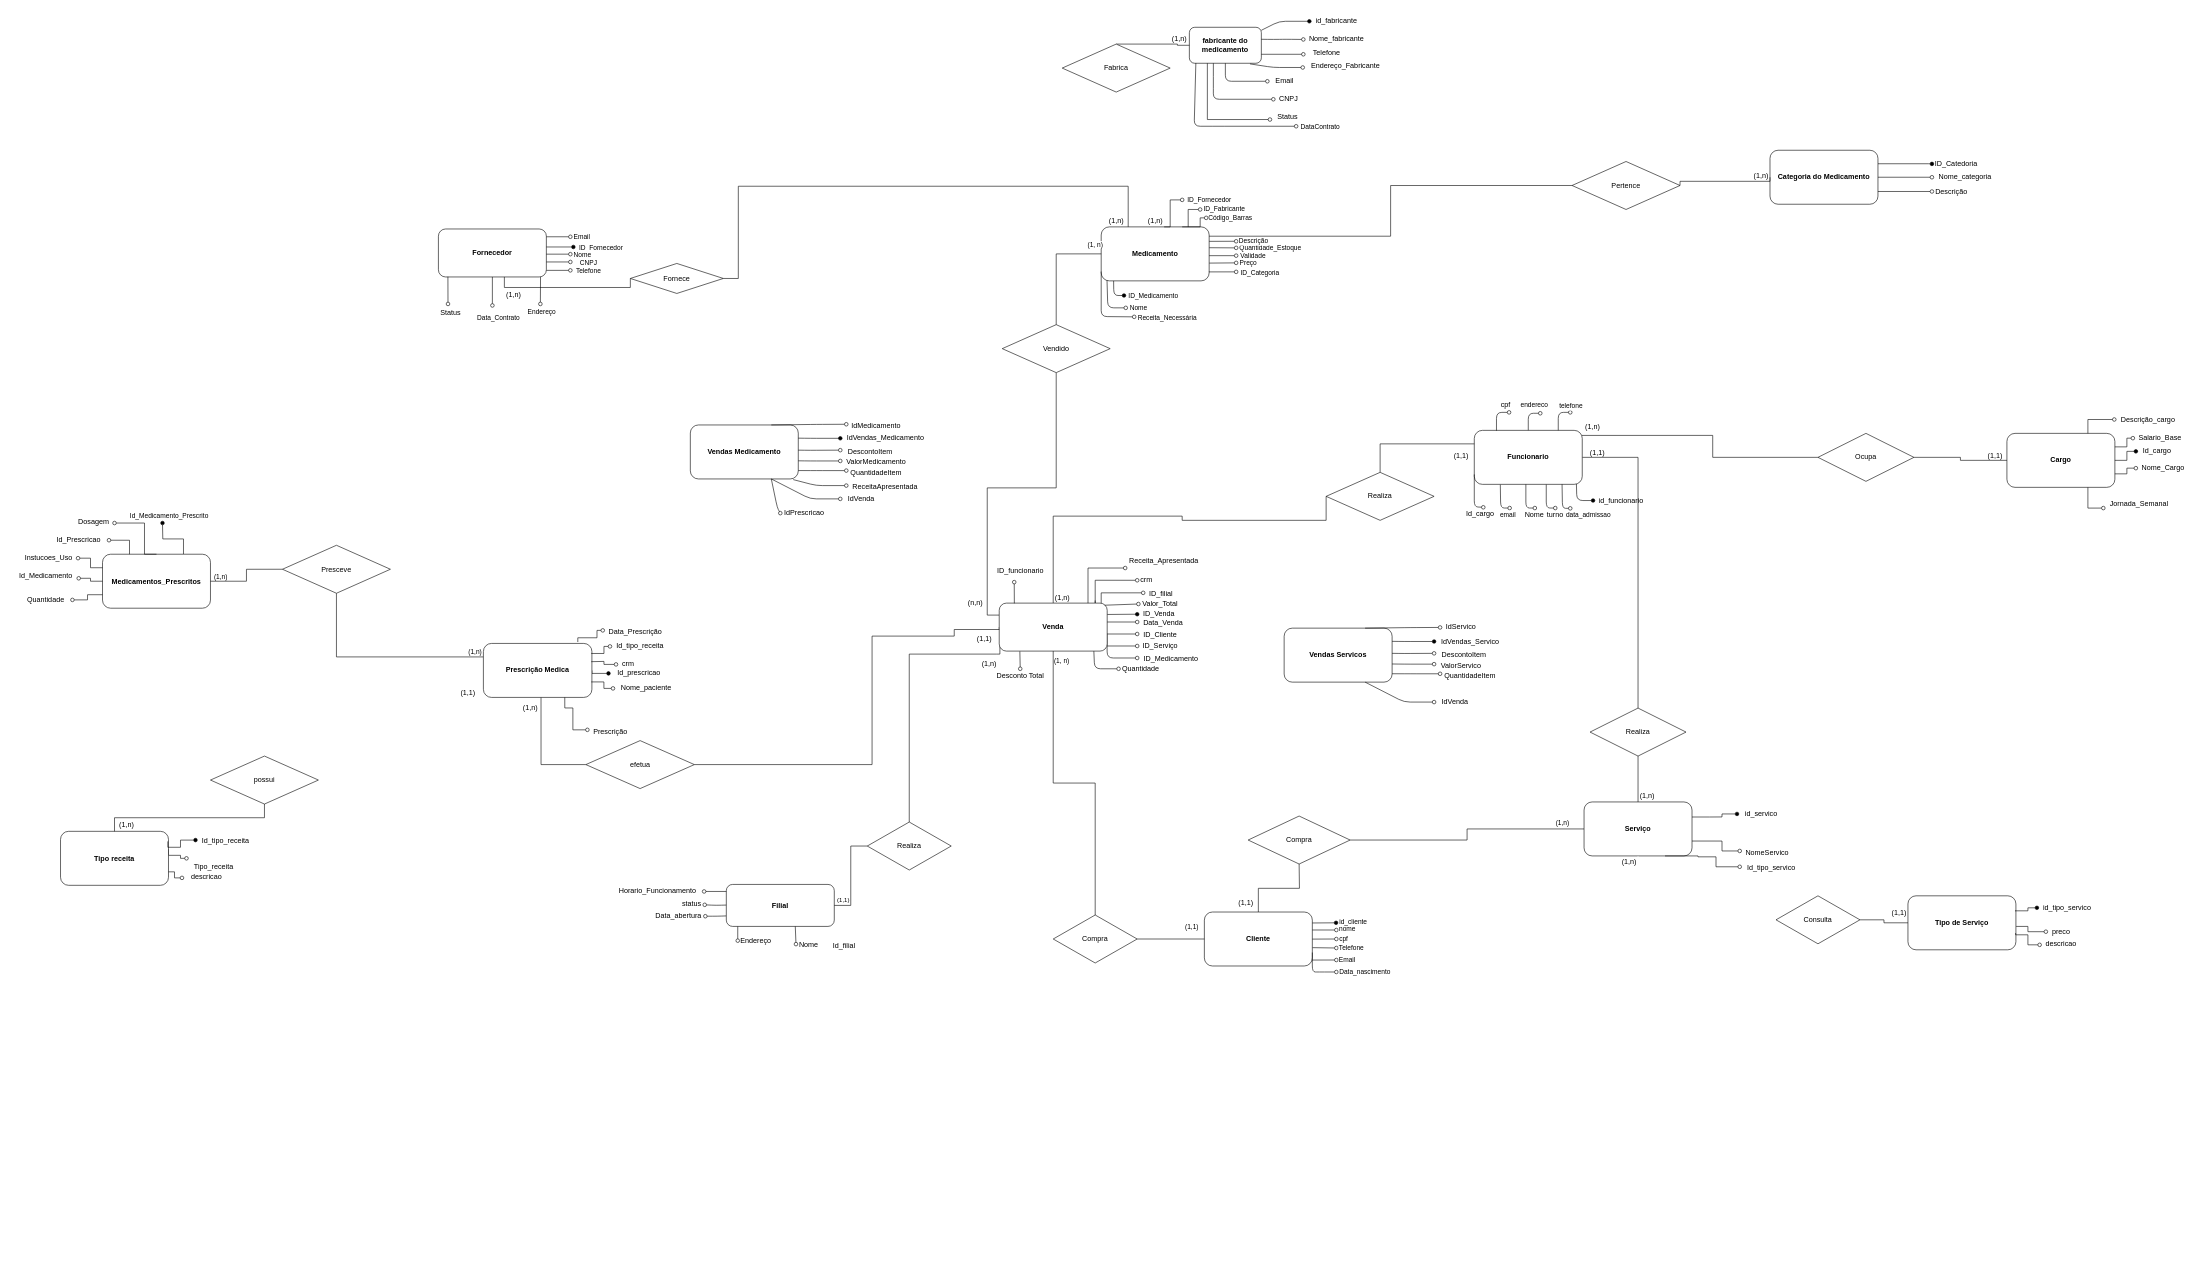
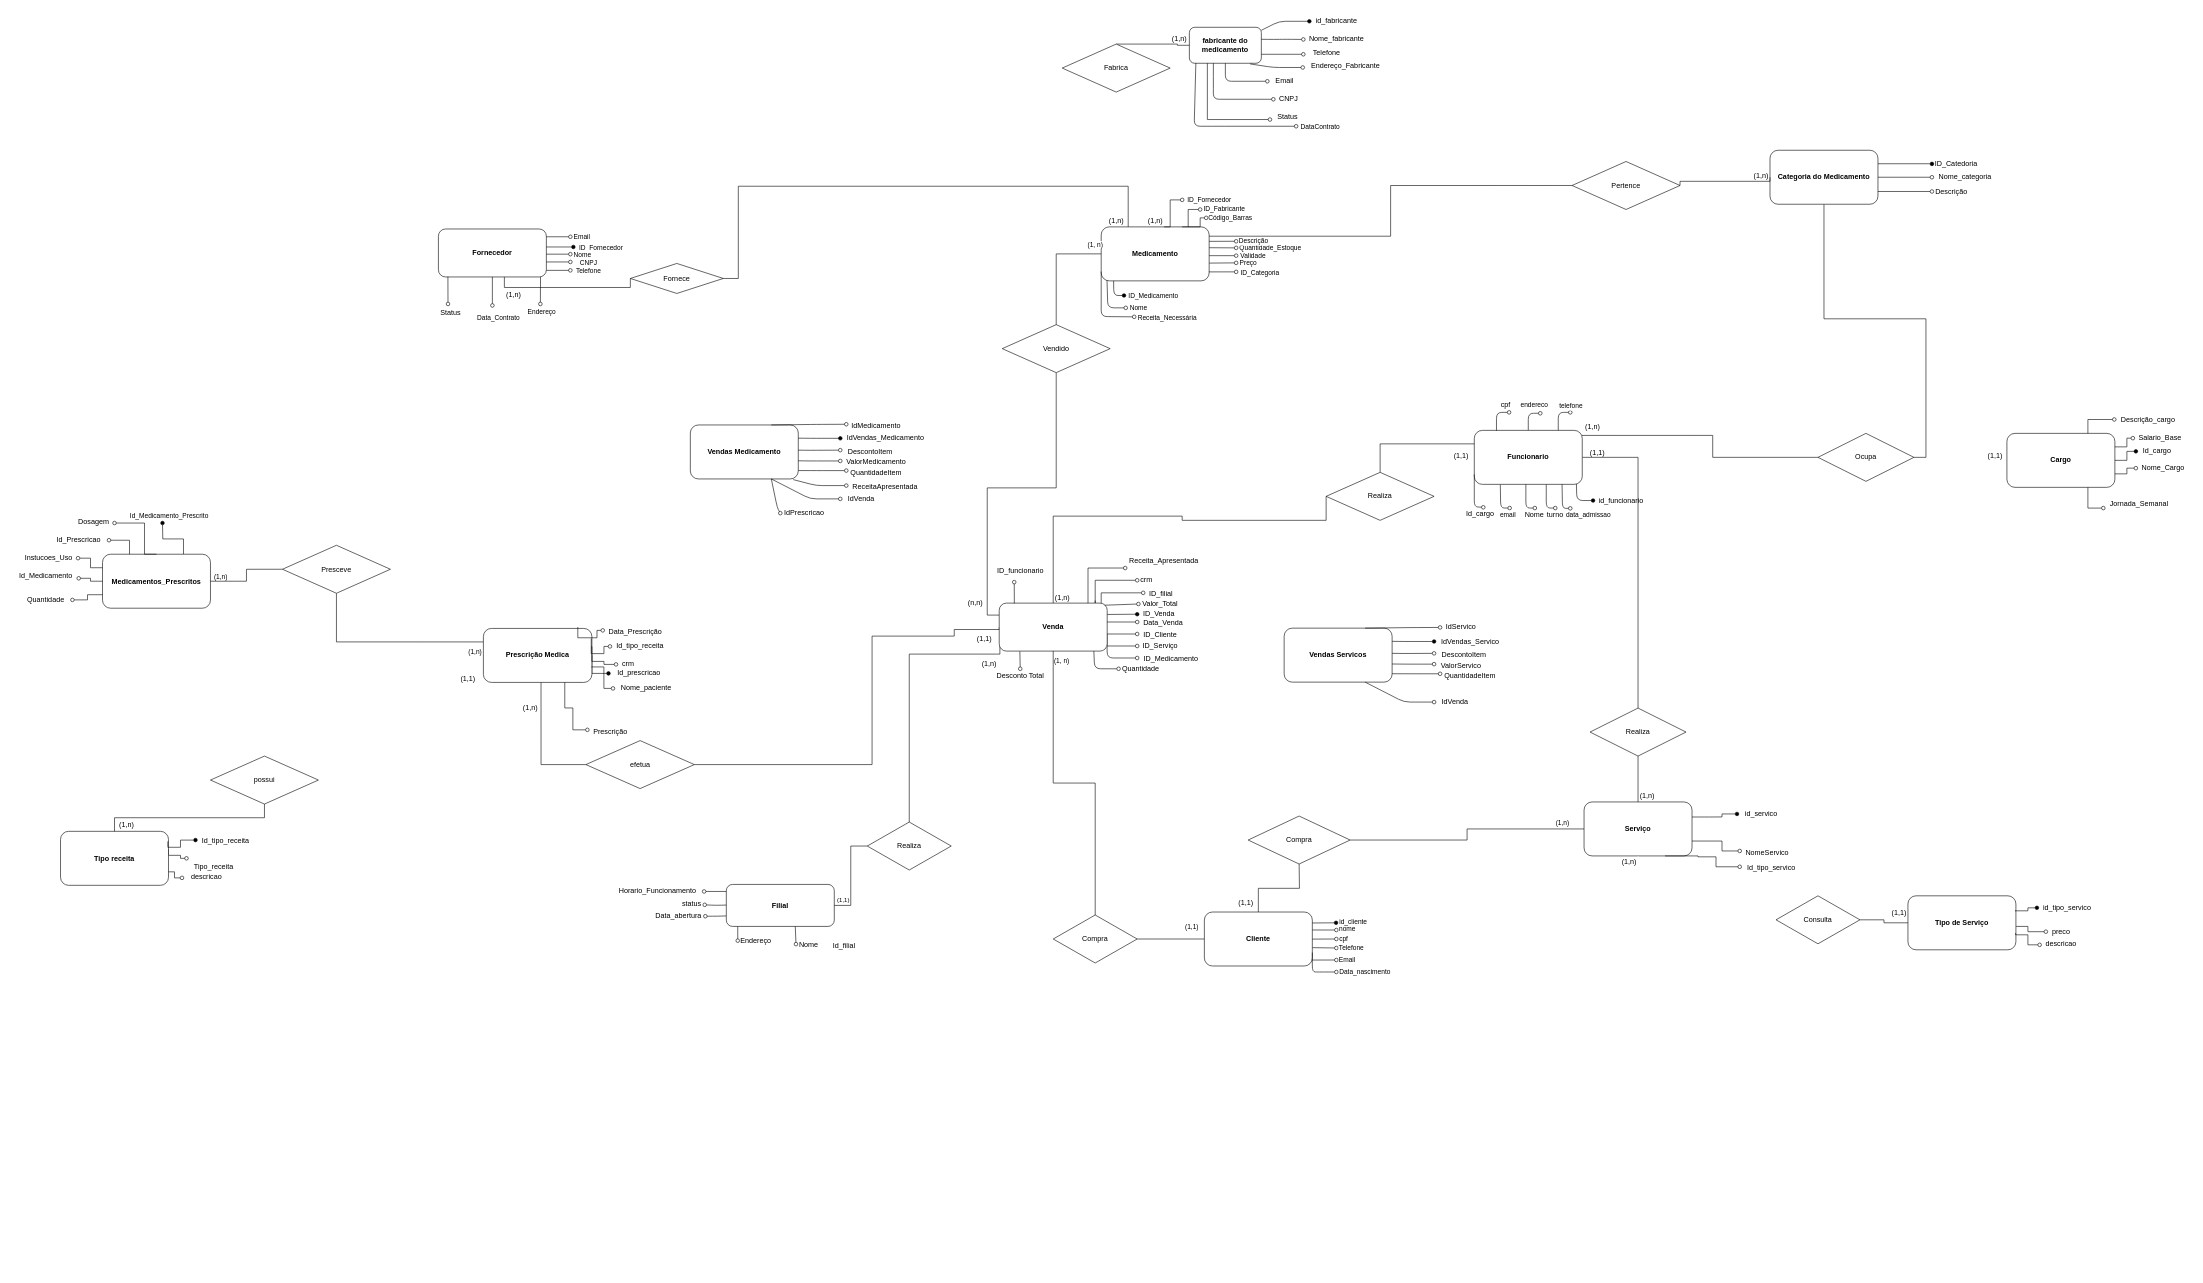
(1964, 461) -> (1889, 319)
(538, 671) -> (538, 656)
